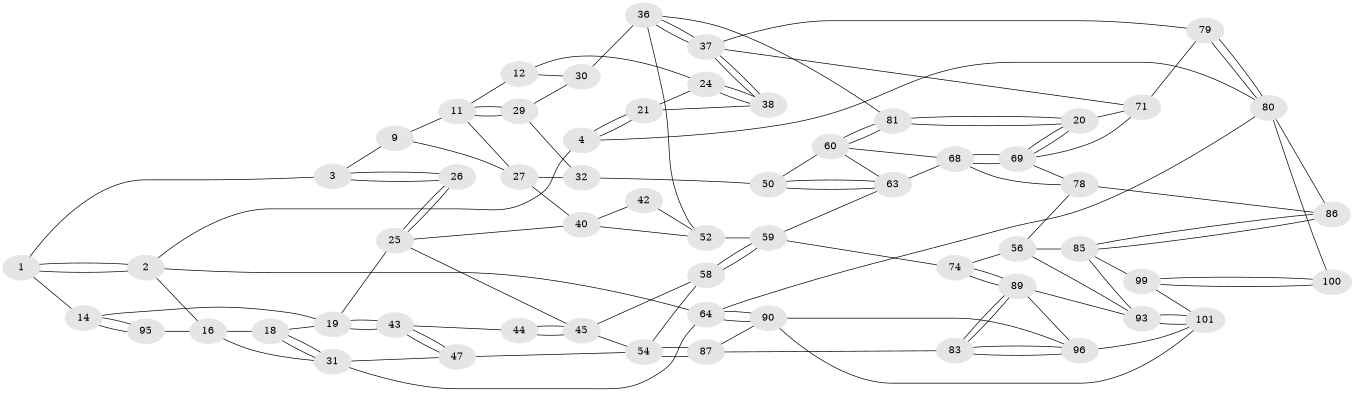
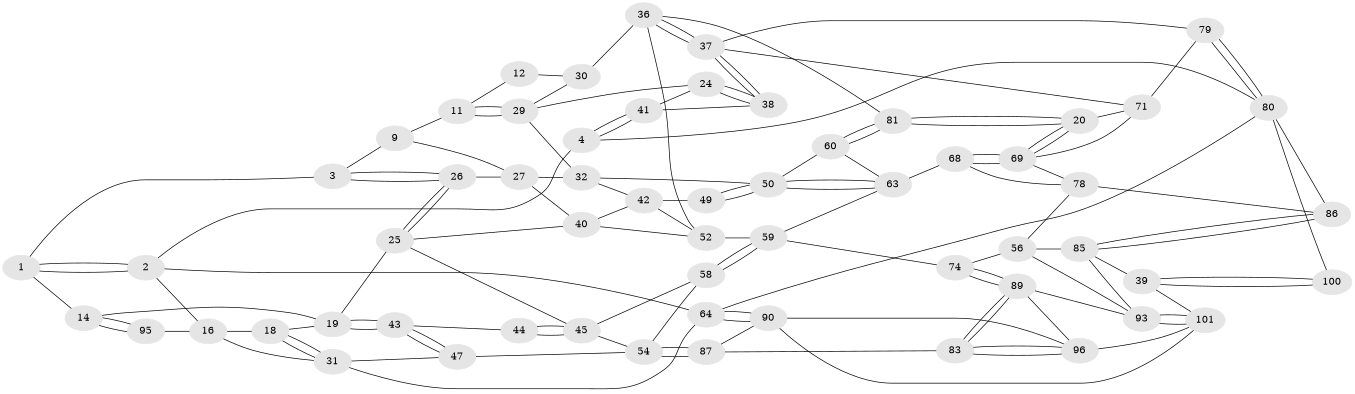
(613, 58) -> (612, 94)
(644, 111) -> (644, 111)
(488, 144) -> (488, 177)
(893, 153) -> none
none -> (613, 189)
none -> (706, 201)
(1142, 282) -> (1142, 282)
